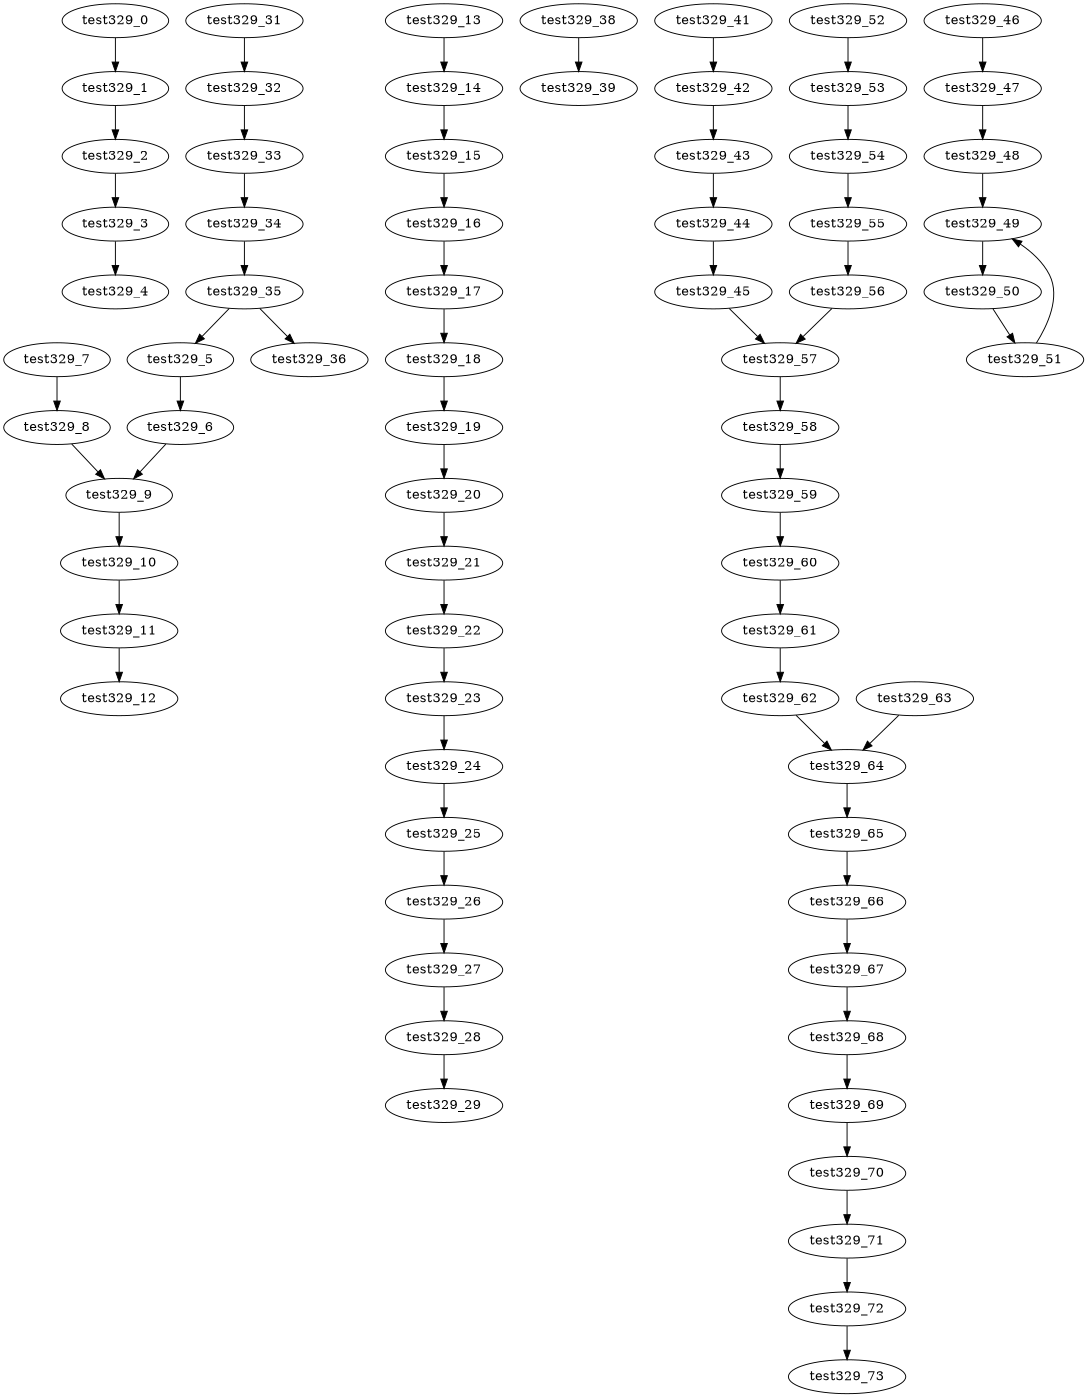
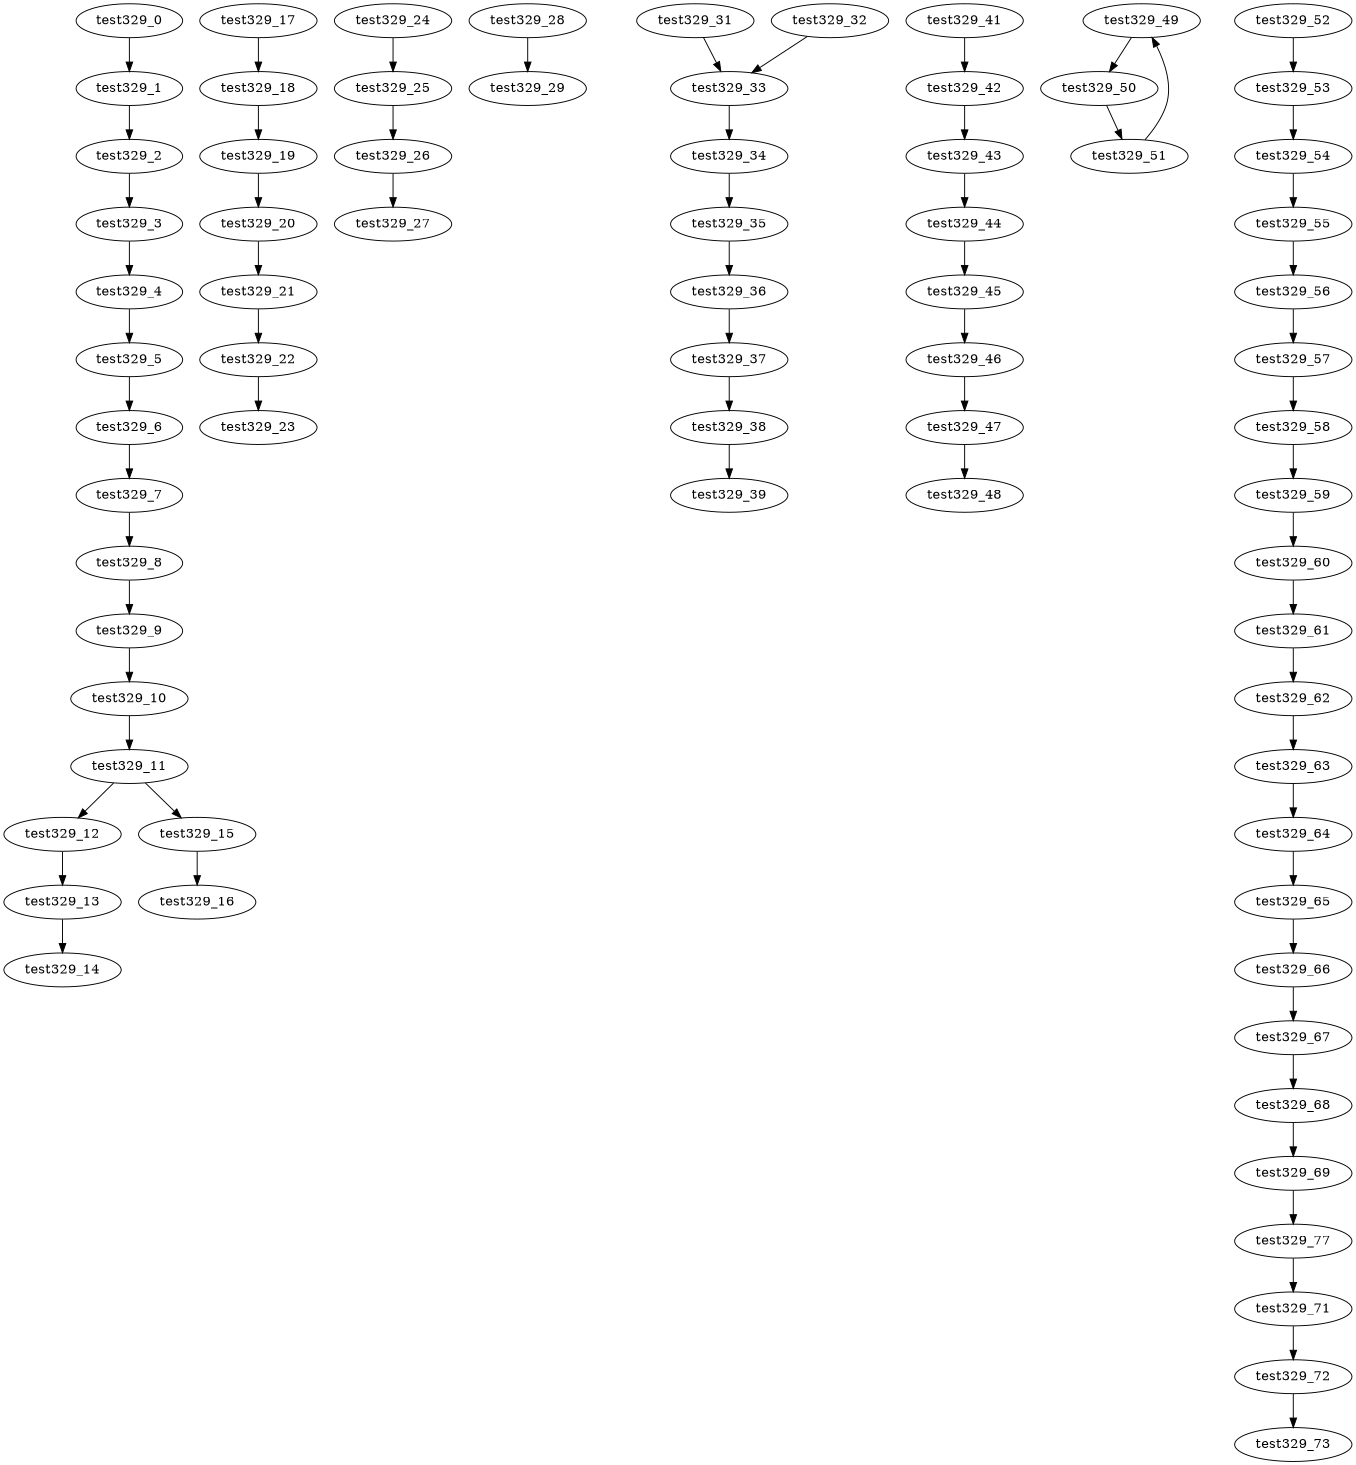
(244, 50) -> (710, 50)
(444, 118) -> (160, 797)
(983, 186) -> none
(444, 253) -> none
(216, 322) -> (129, 321)
(743, 323) -> (965, 321)
none -> (729, 360)
(153, 458) -> (129, 457)
(444, 728) -> none
(810, 729) -> (1293, 728)
none -> (63, 864)
(444, 999) -> none
(847, 1173) -> (1293, 1241)
